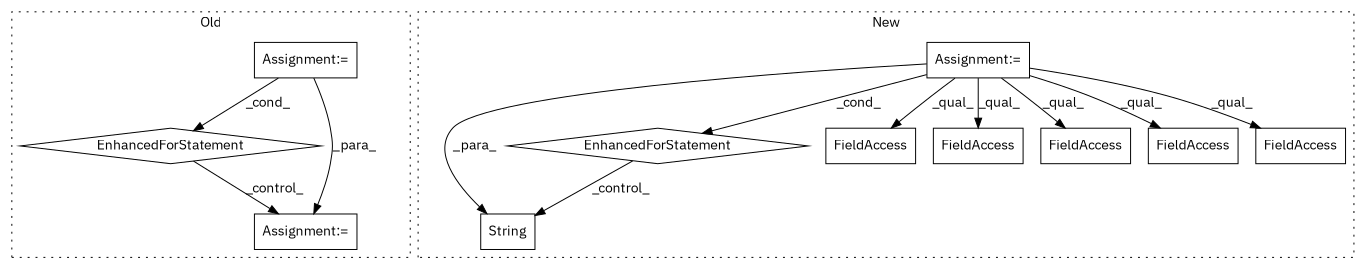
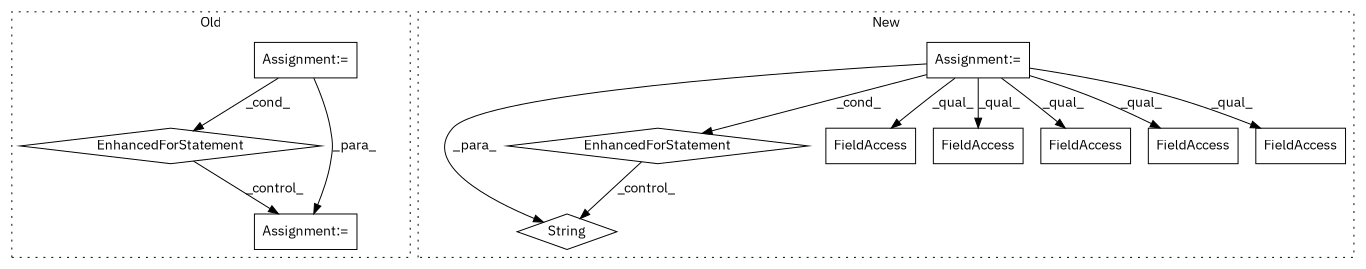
(508, 232) -> (567, 232)
